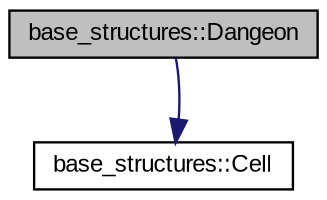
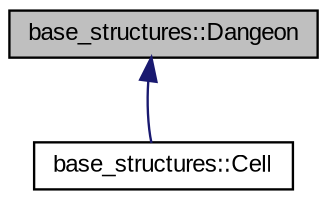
(179, 88) -> (148, 112)
